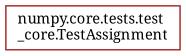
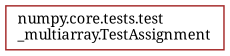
(93, 28) -> (115, 28)
